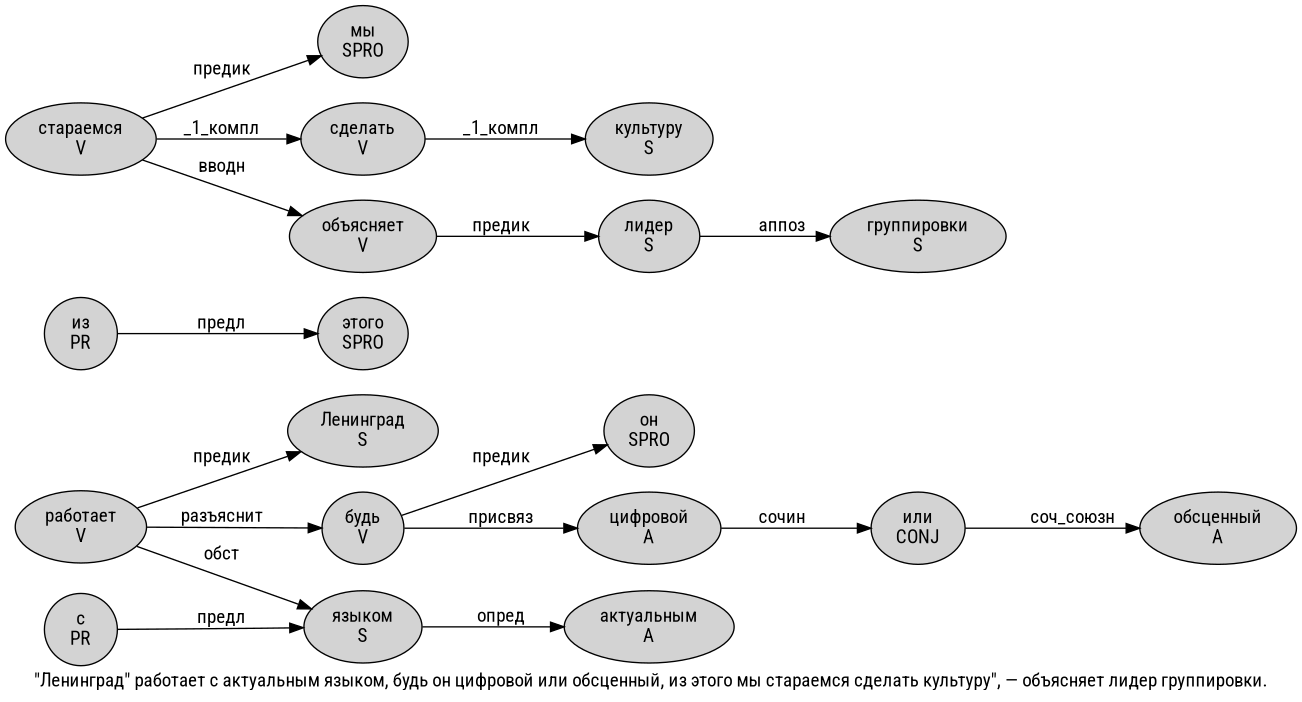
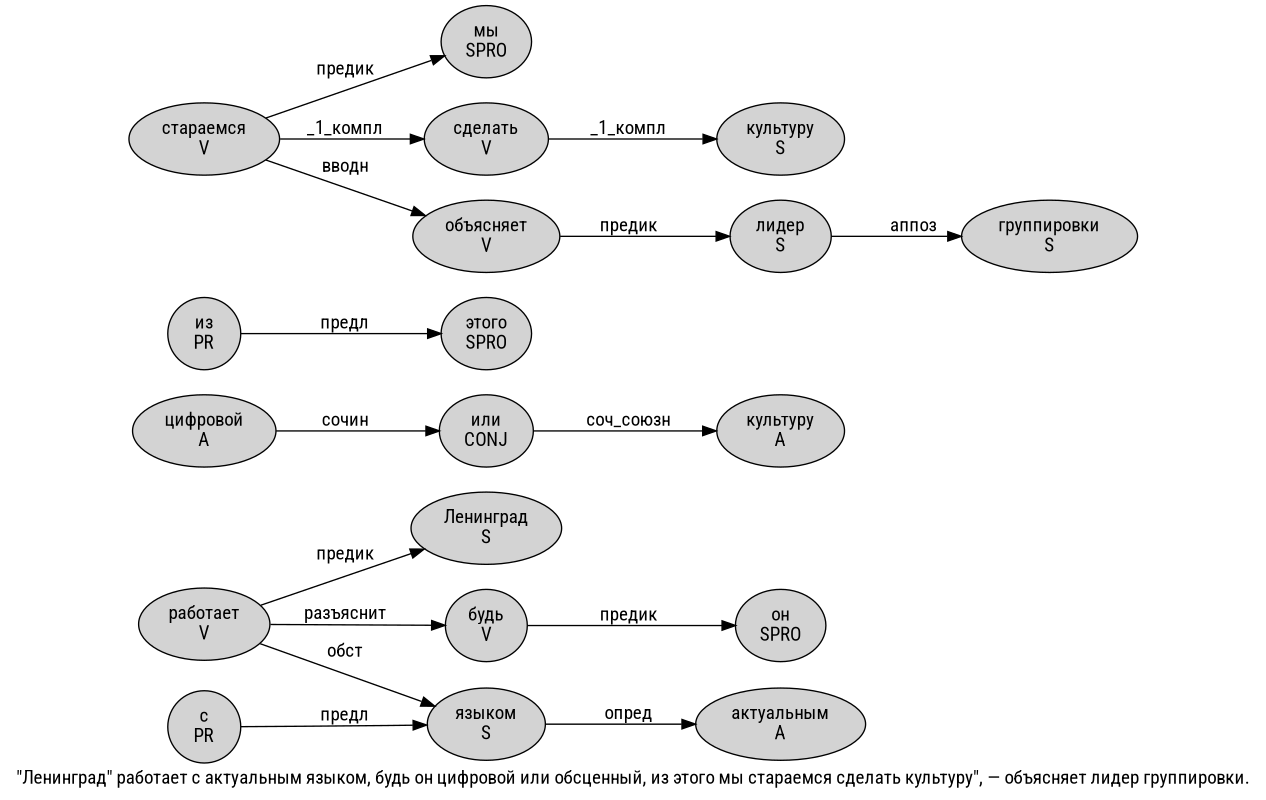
(484, 528) -> none
(1218, 528) -> (781, 431)
